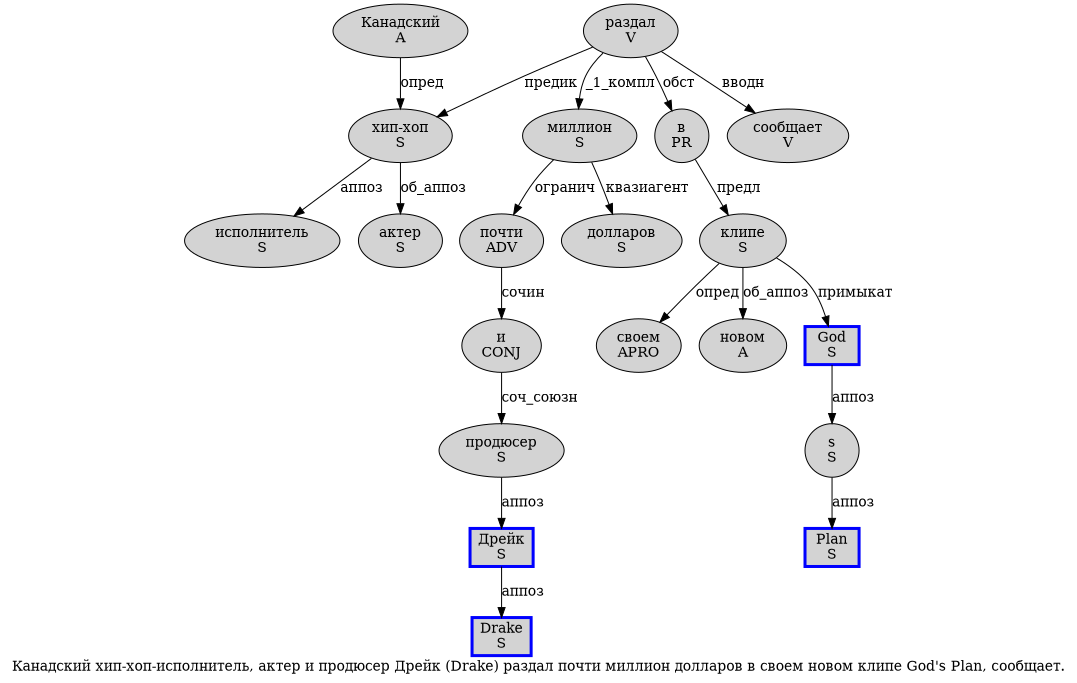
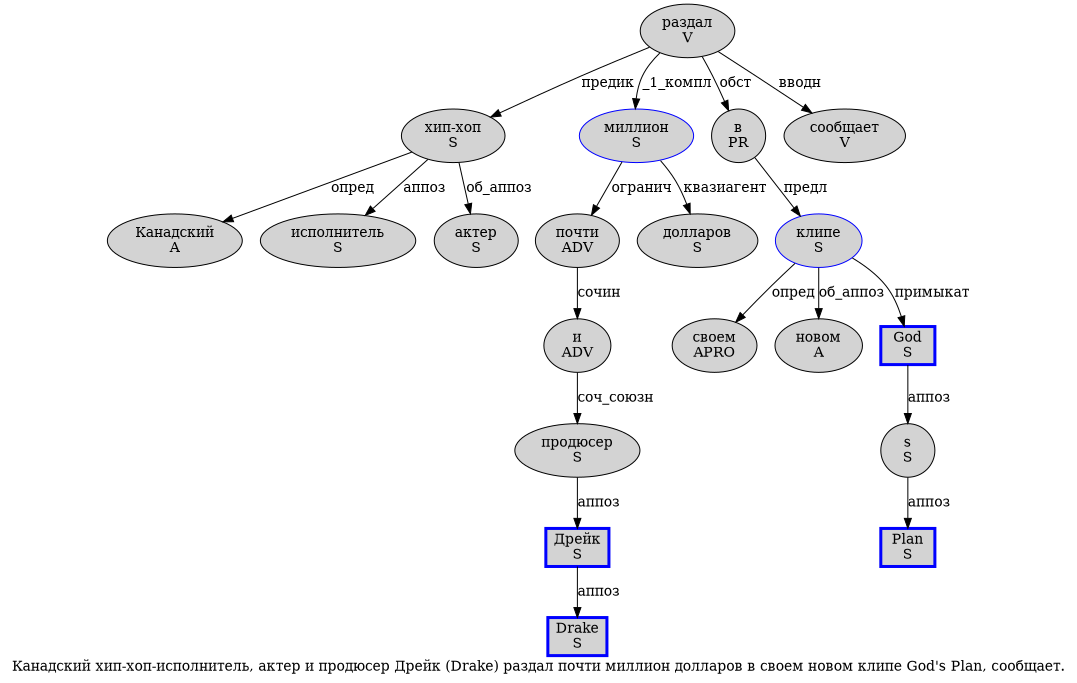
(400, 78) -> (322, 185)
(580, 136) -> (636, 136)
(743, 241) -> (819, 241)
(502, 346) -> (577, 346)
